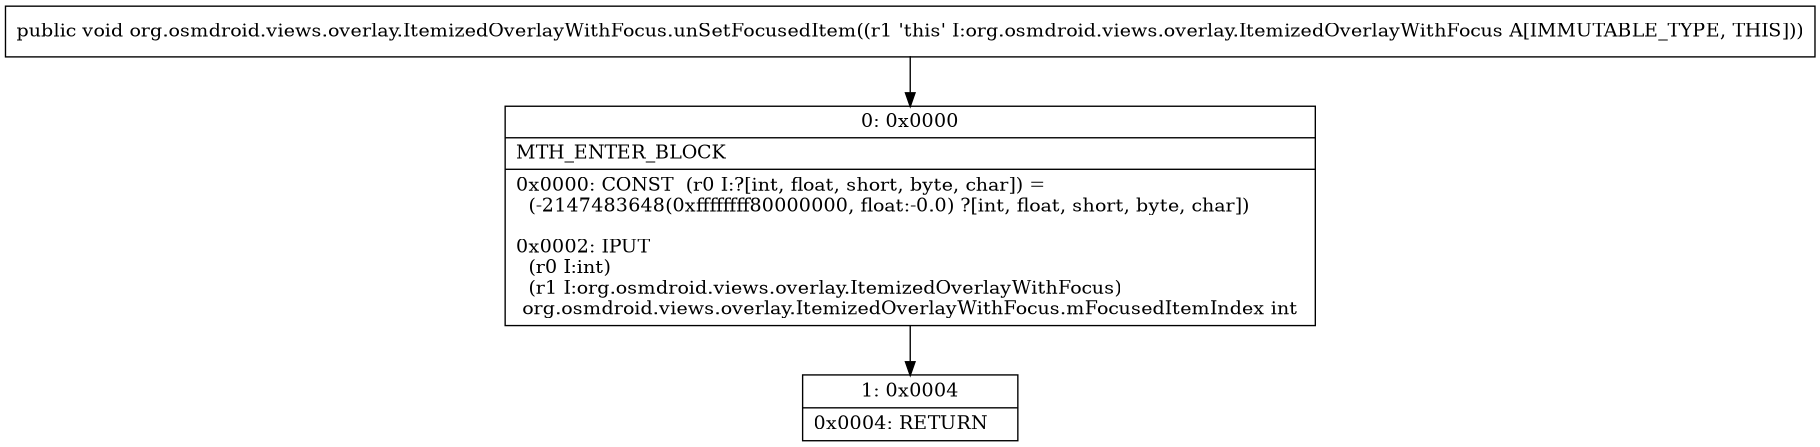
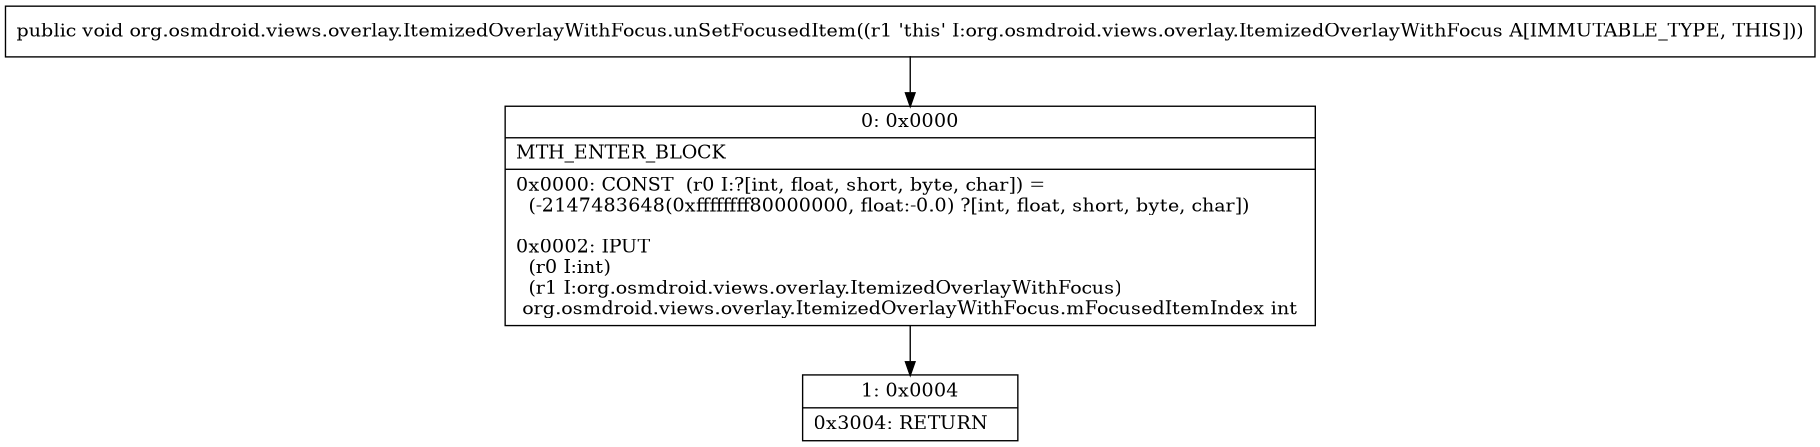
(910, 424) -> (910, 424)
